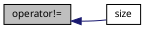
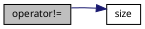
(94, 21) -> (84, 8)
